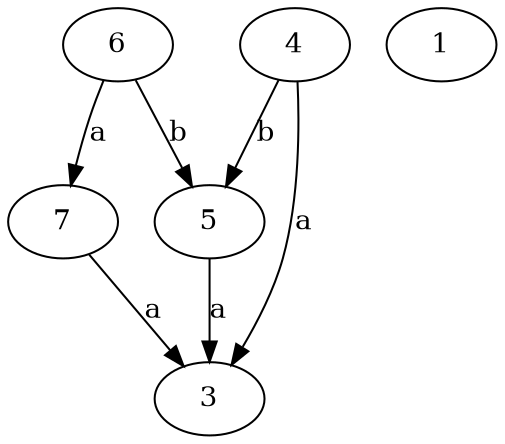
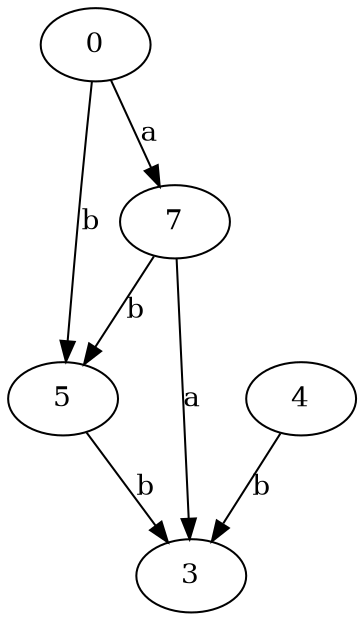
(118, 45) -> (96, 45)
(442, 45) -> none
(257, 124) -> (125, 302)
(304, 222) -> (262, 487)
(219, 310) -> (146, 487)
